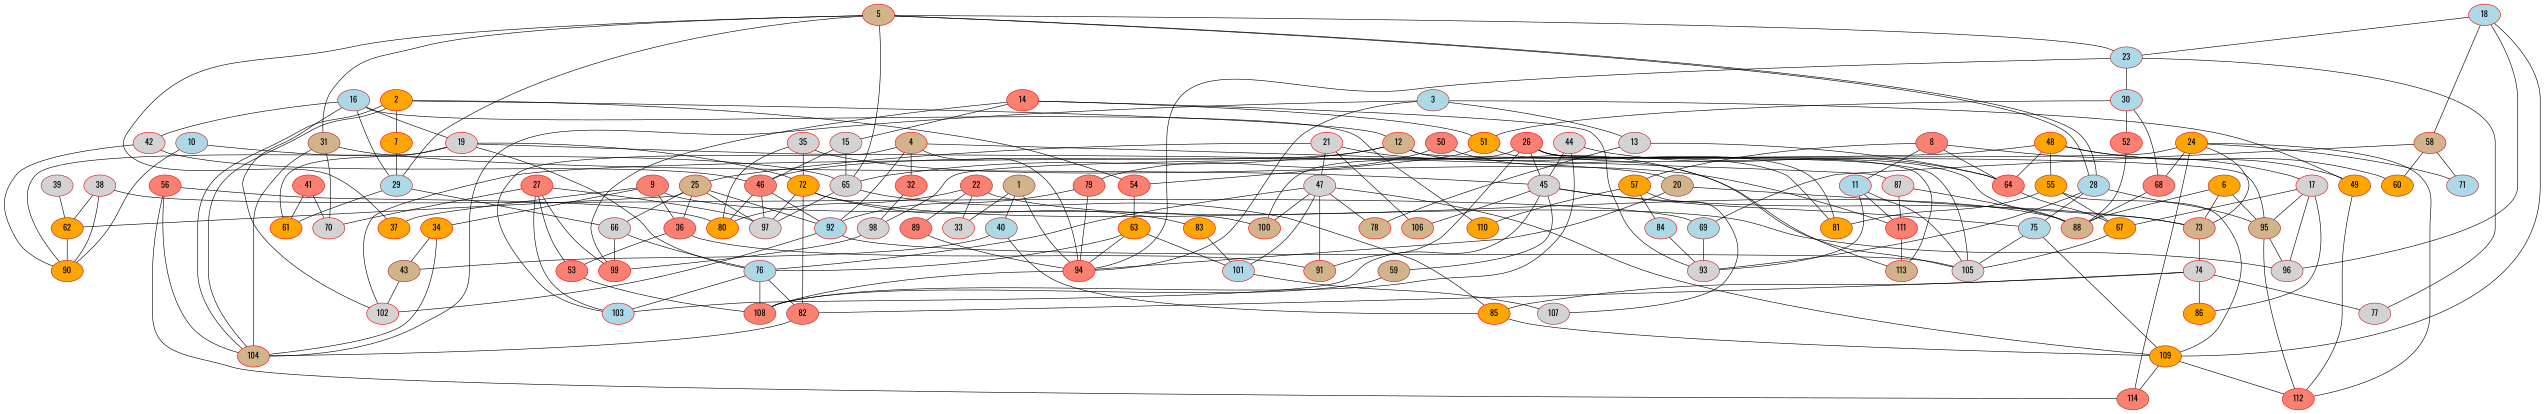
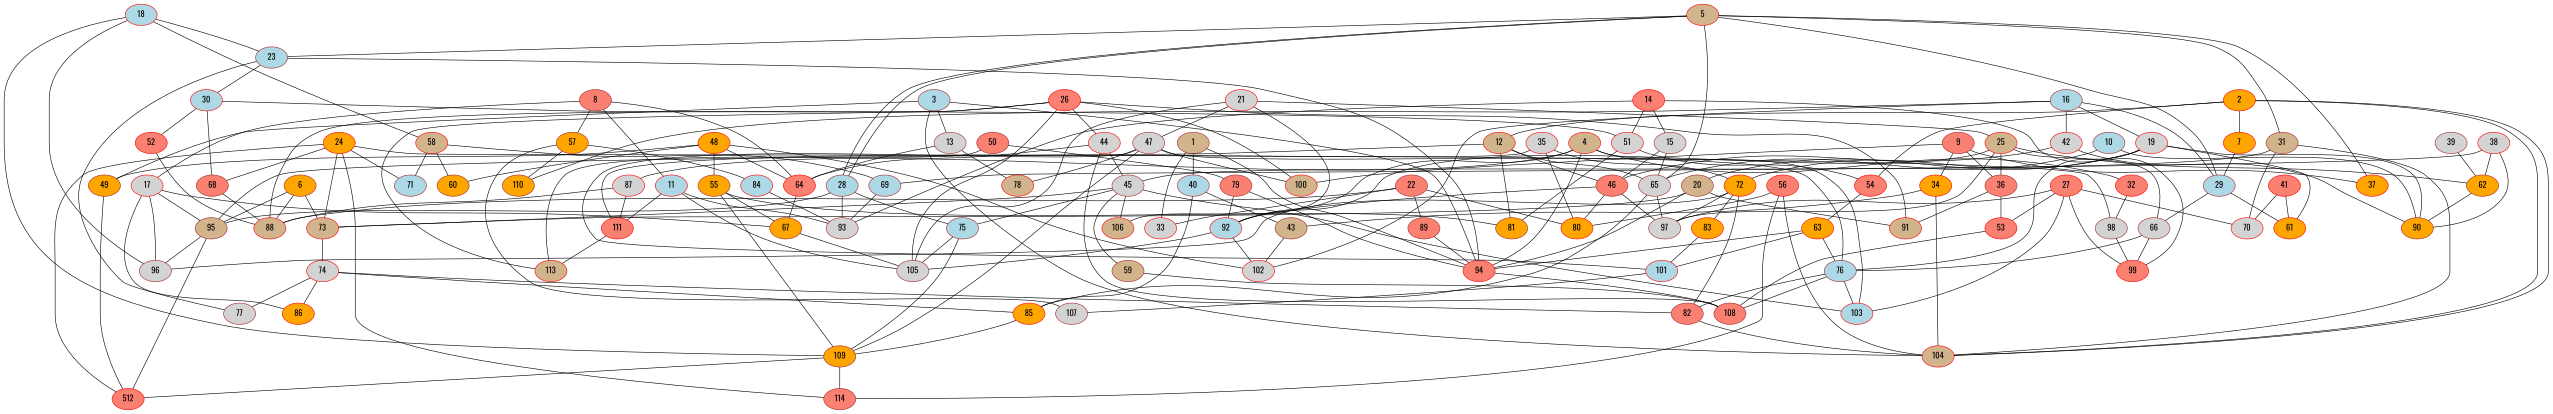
(1484, 143) -> (1627, 143)
(1535, 164) -> (1084, 122)
(1320, 224) -> (1826, 215)
(2298, 399) -> (128, 399)
